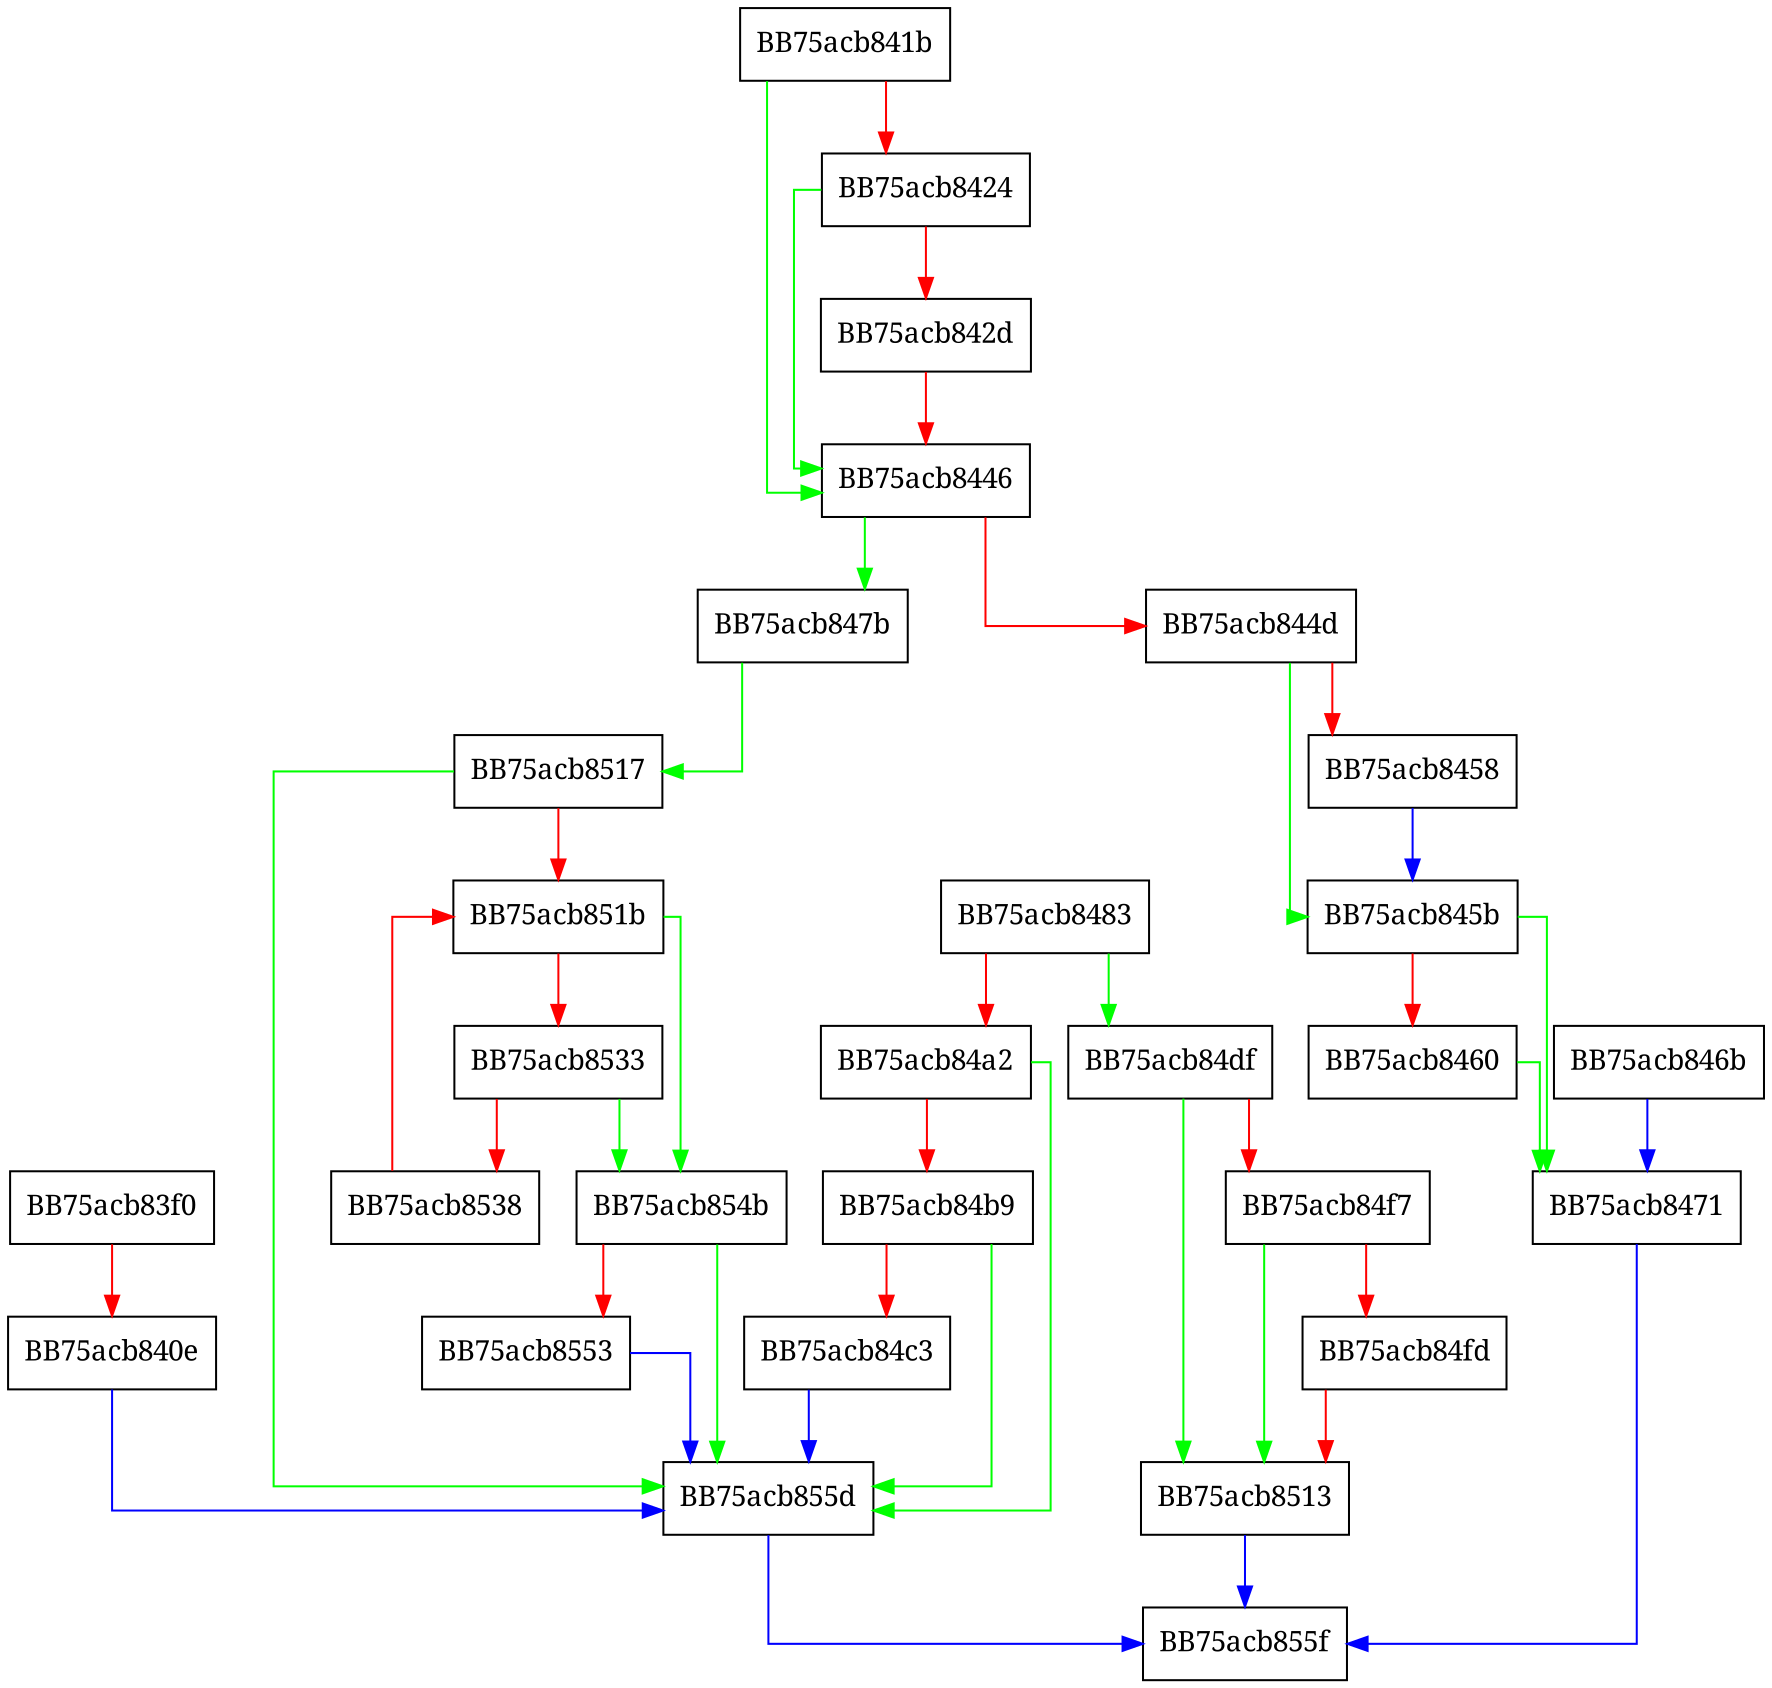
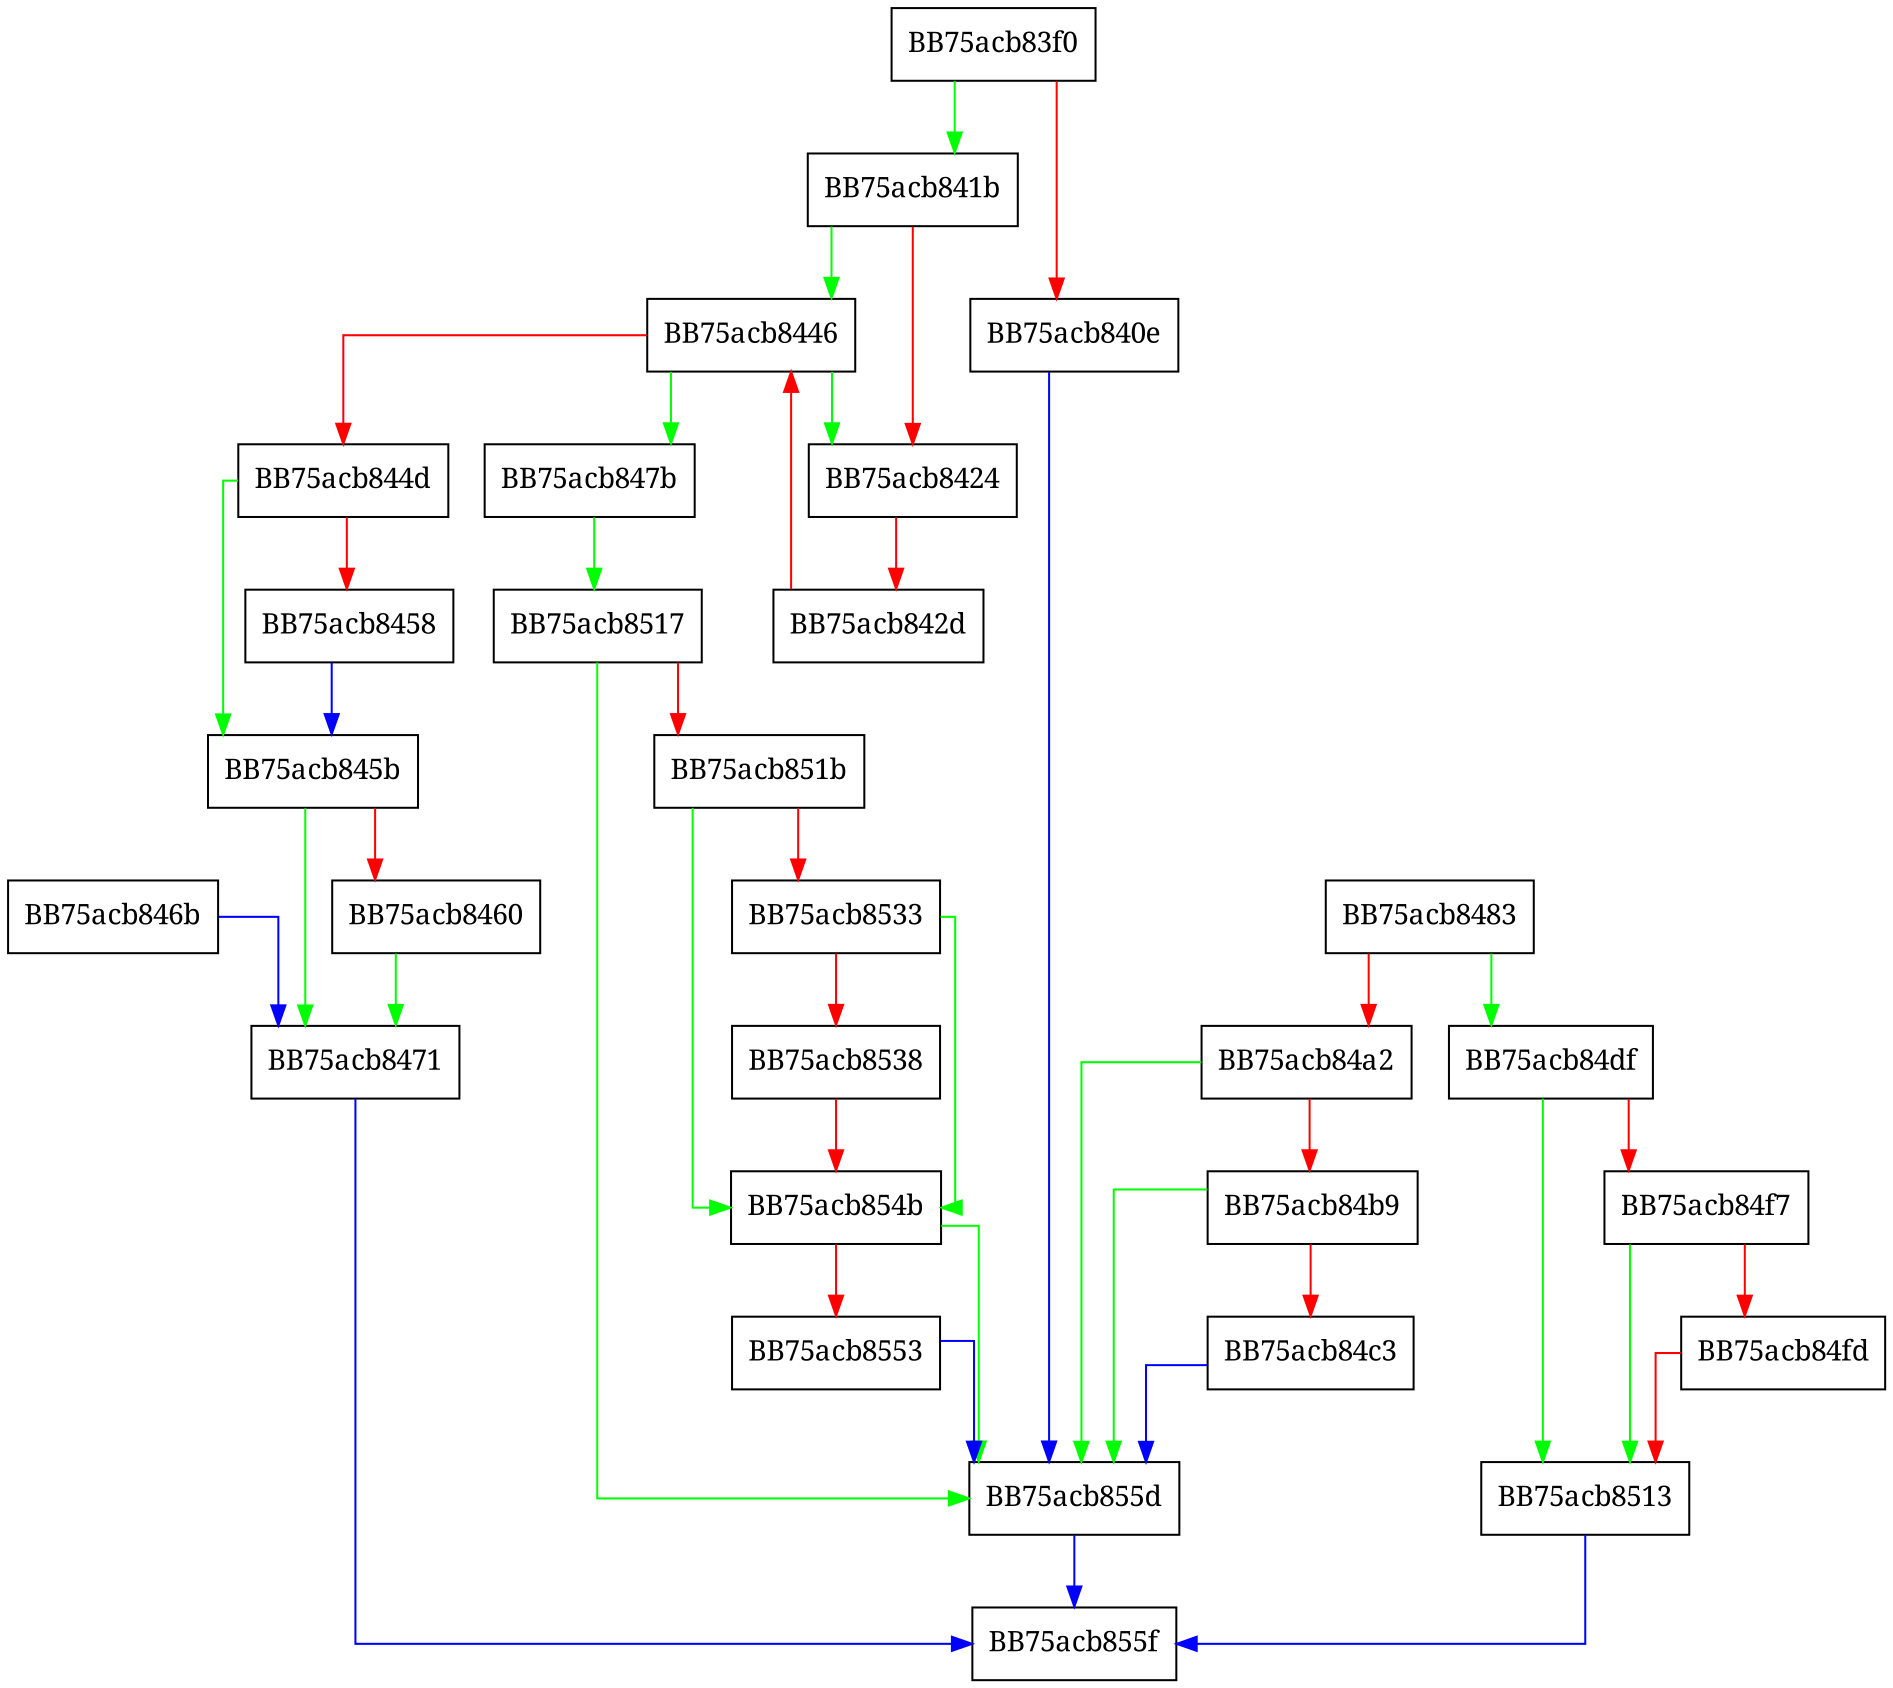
none -> (955, 107)
(794, 319) -> (832, 398)
(392, 1023) -> (836, 1125)
